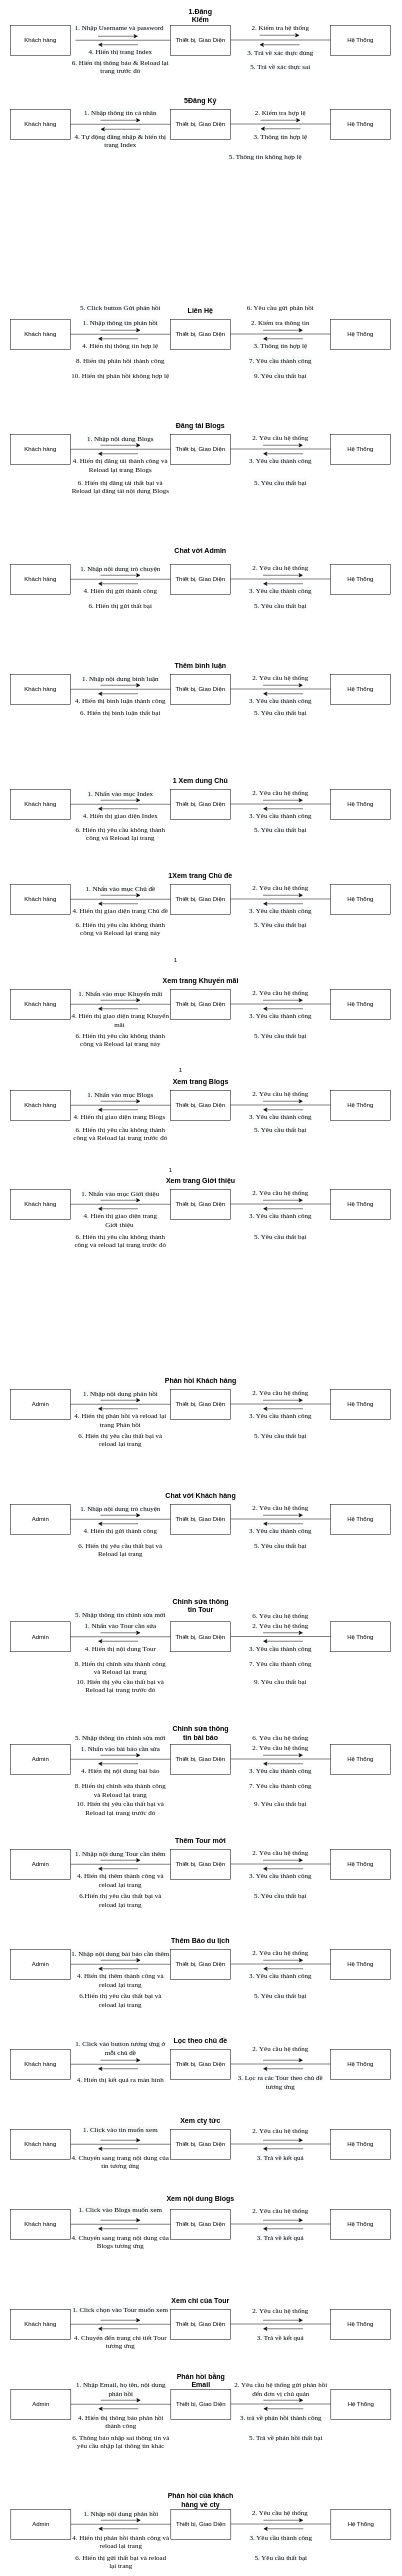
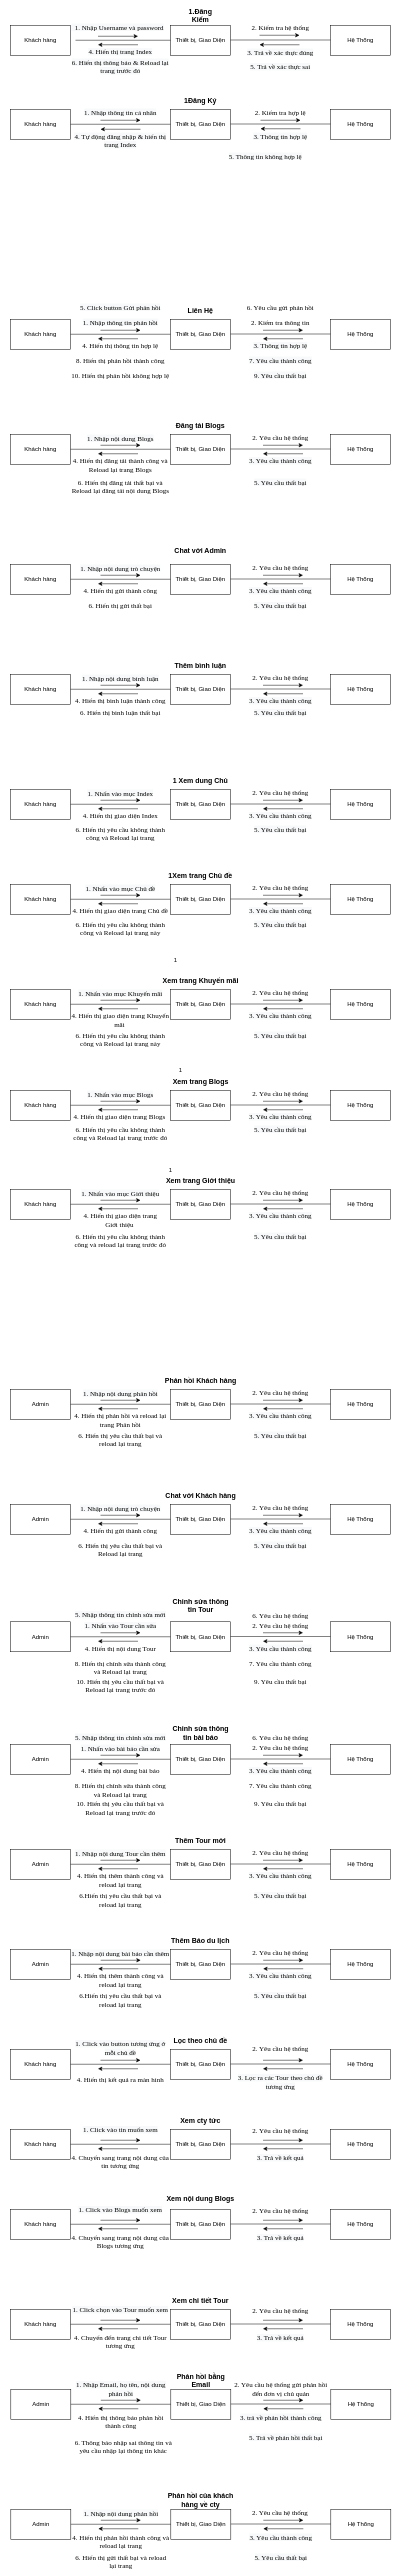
(200, 100) -> (200, 100)
(200, 2300) -> (200, 2300)
(121, 2438) -> (123, 2443)
